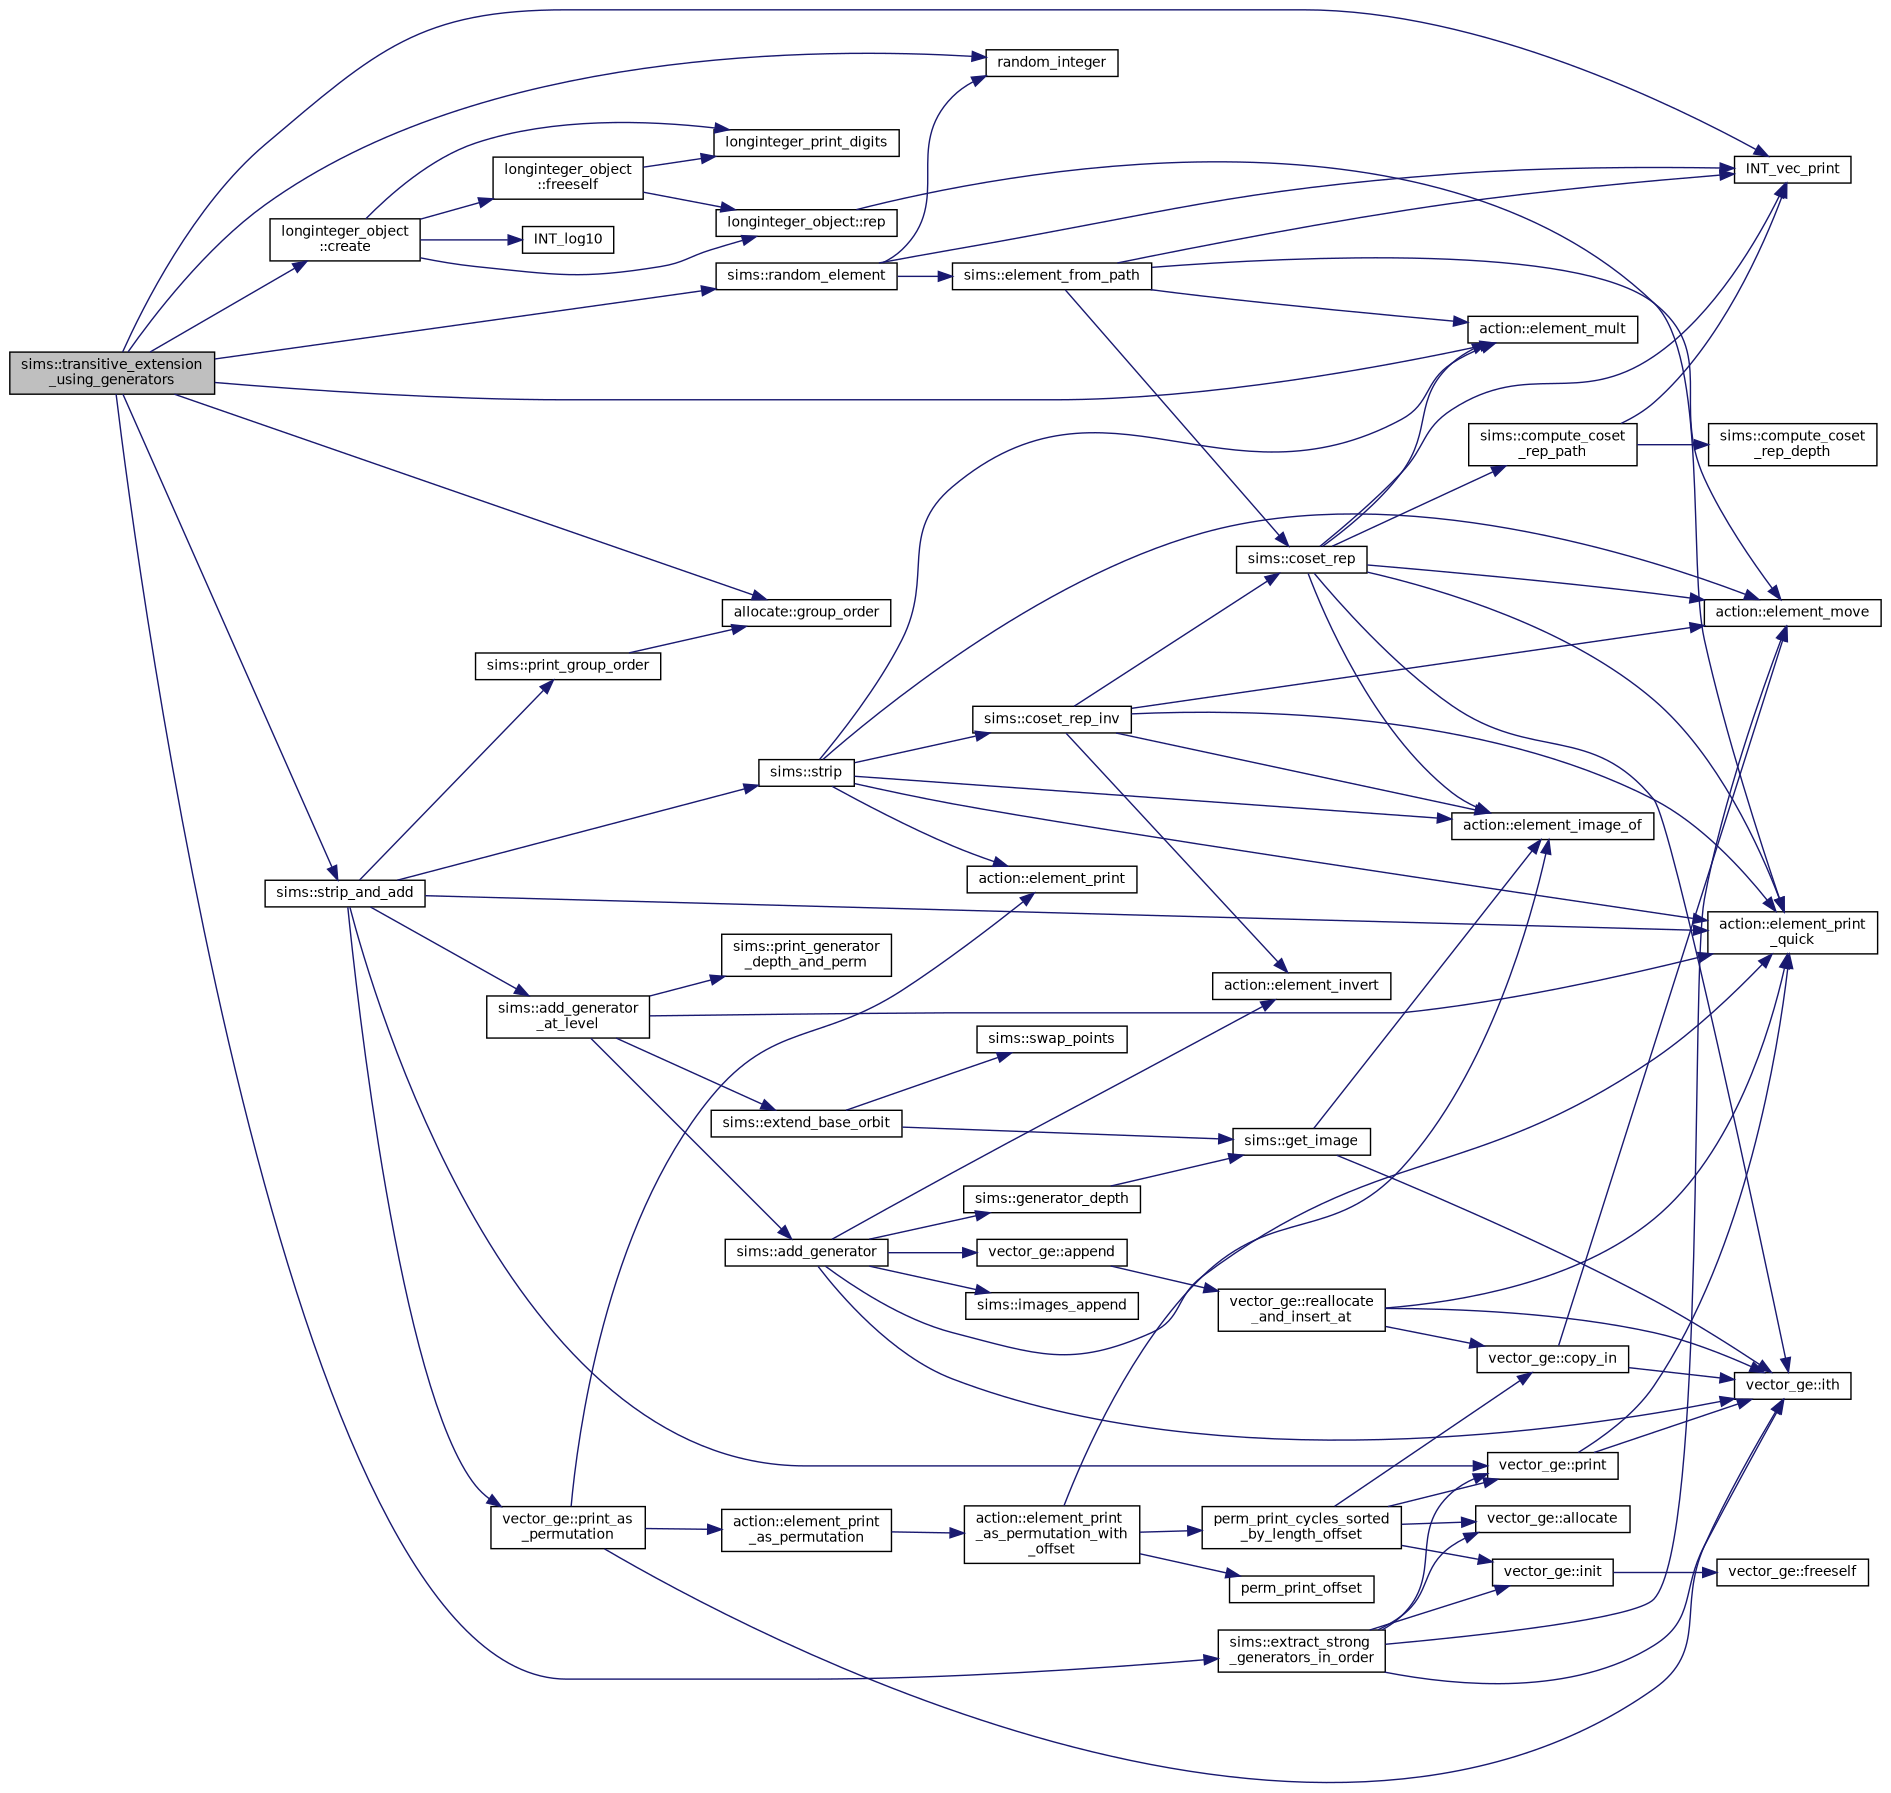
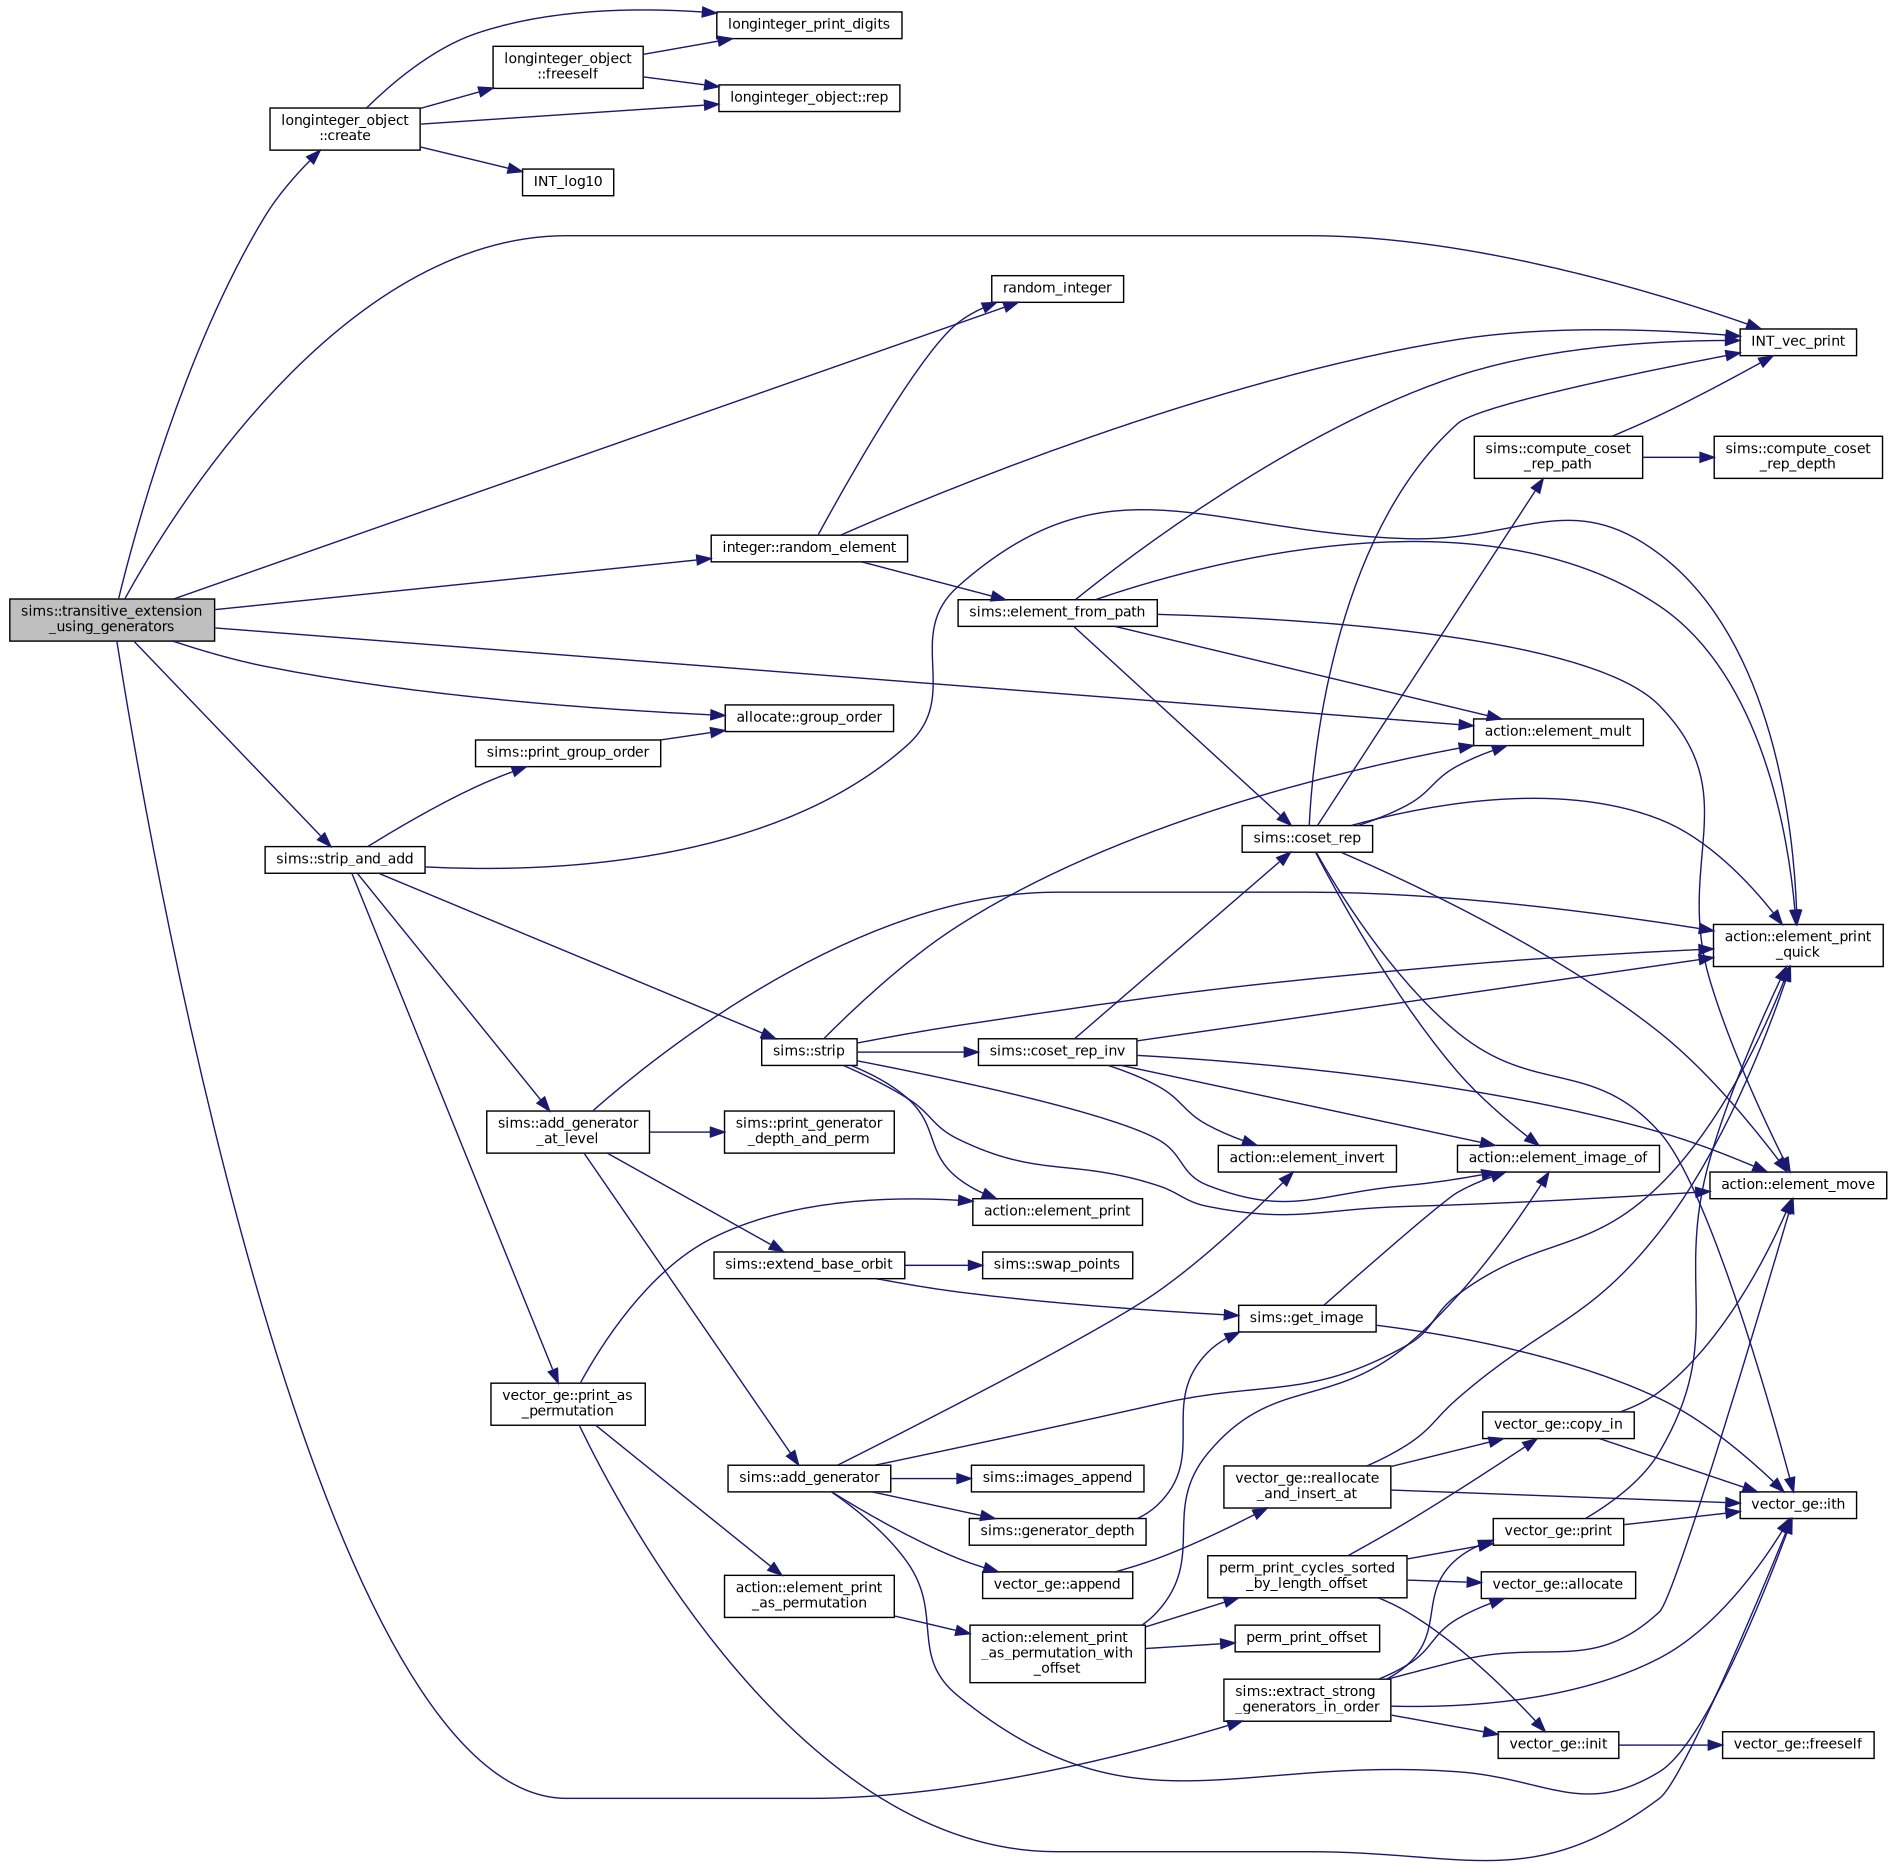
(1564, 238) -> (1550, 560)
(807, 276) -> (809, 549)
(756, 1456) -> none
